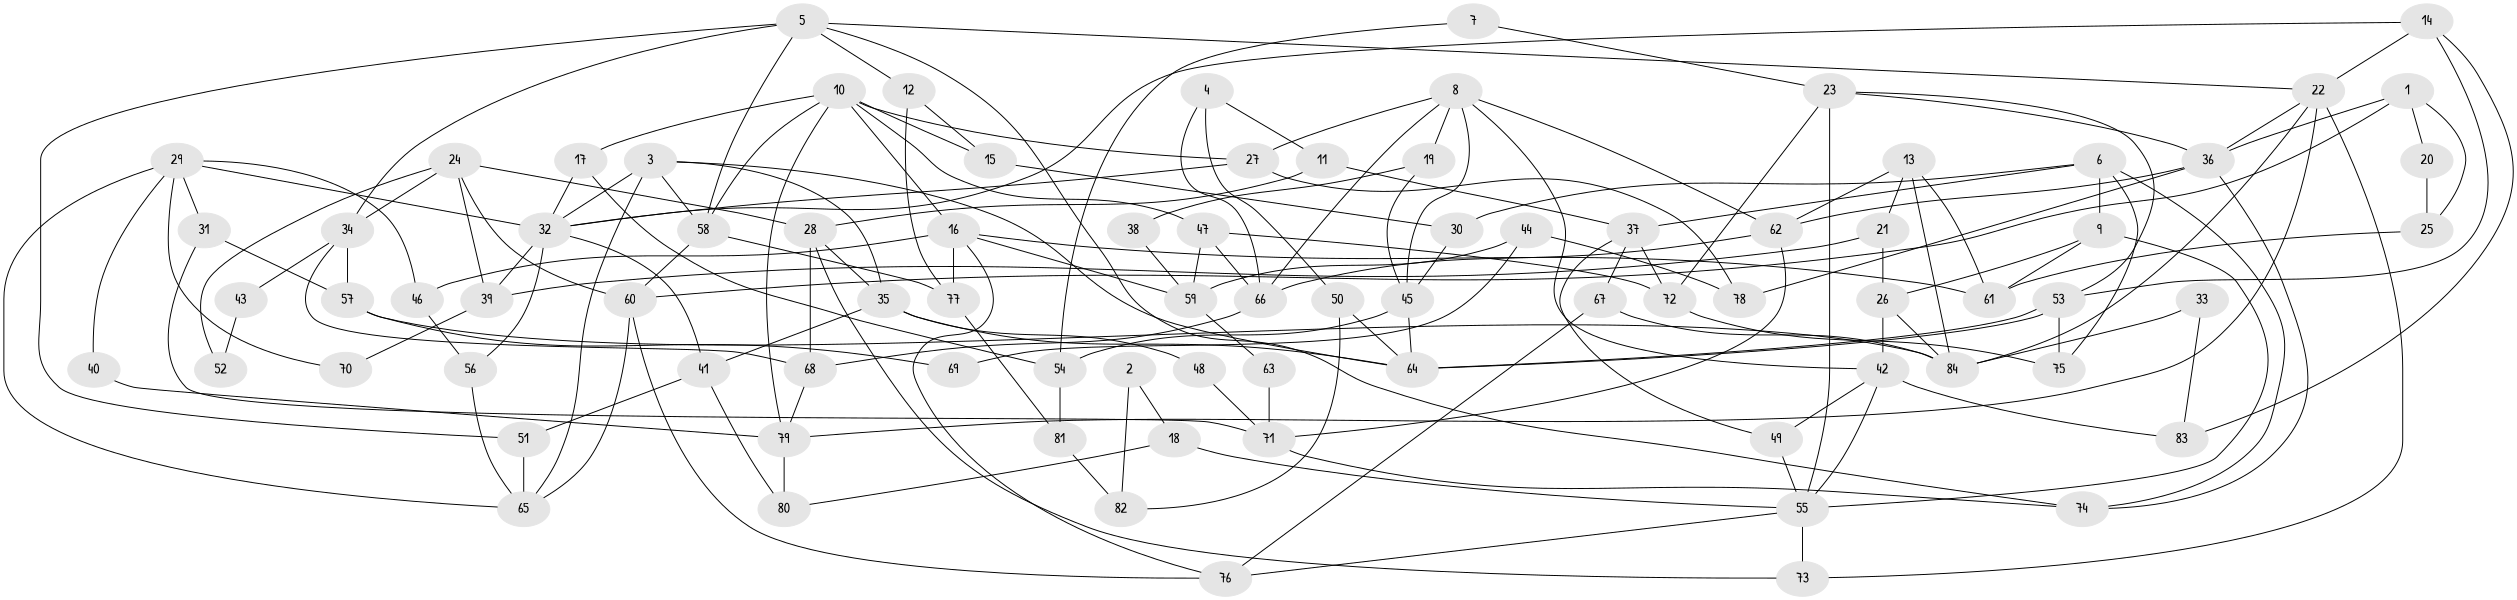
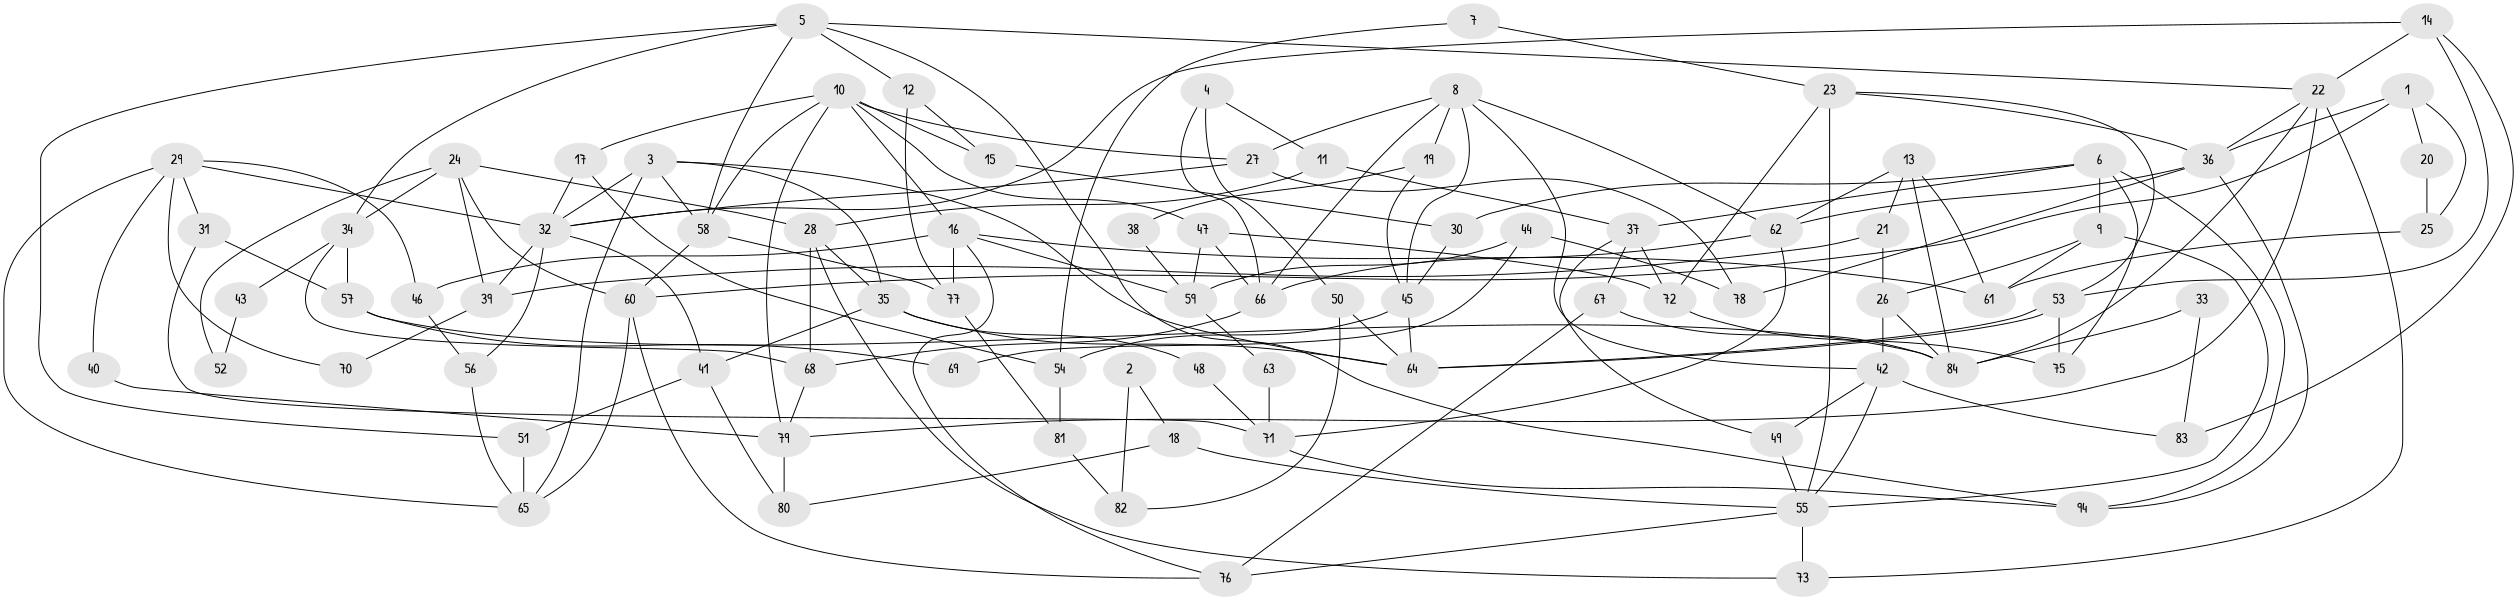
(2082, 509) -> (2082, 509)
